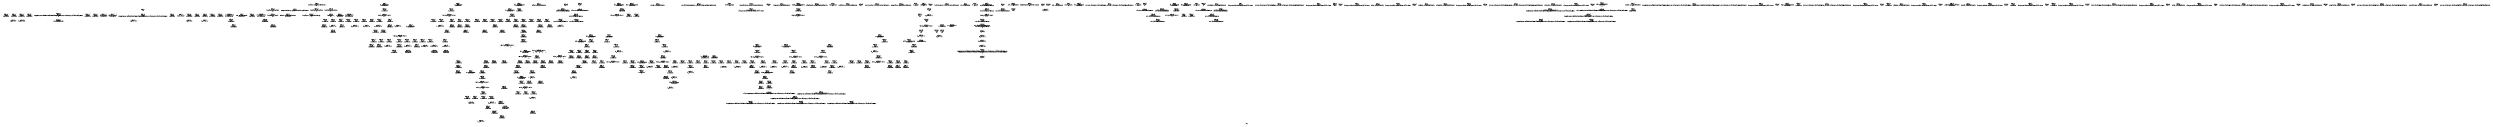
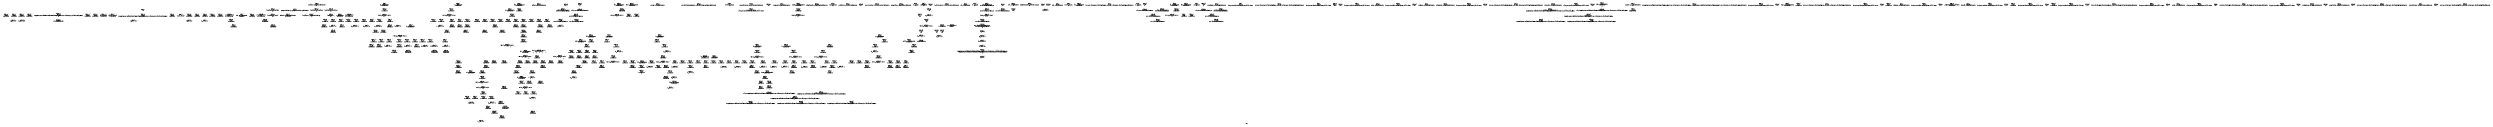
(241, 16) -> (241, 16)
